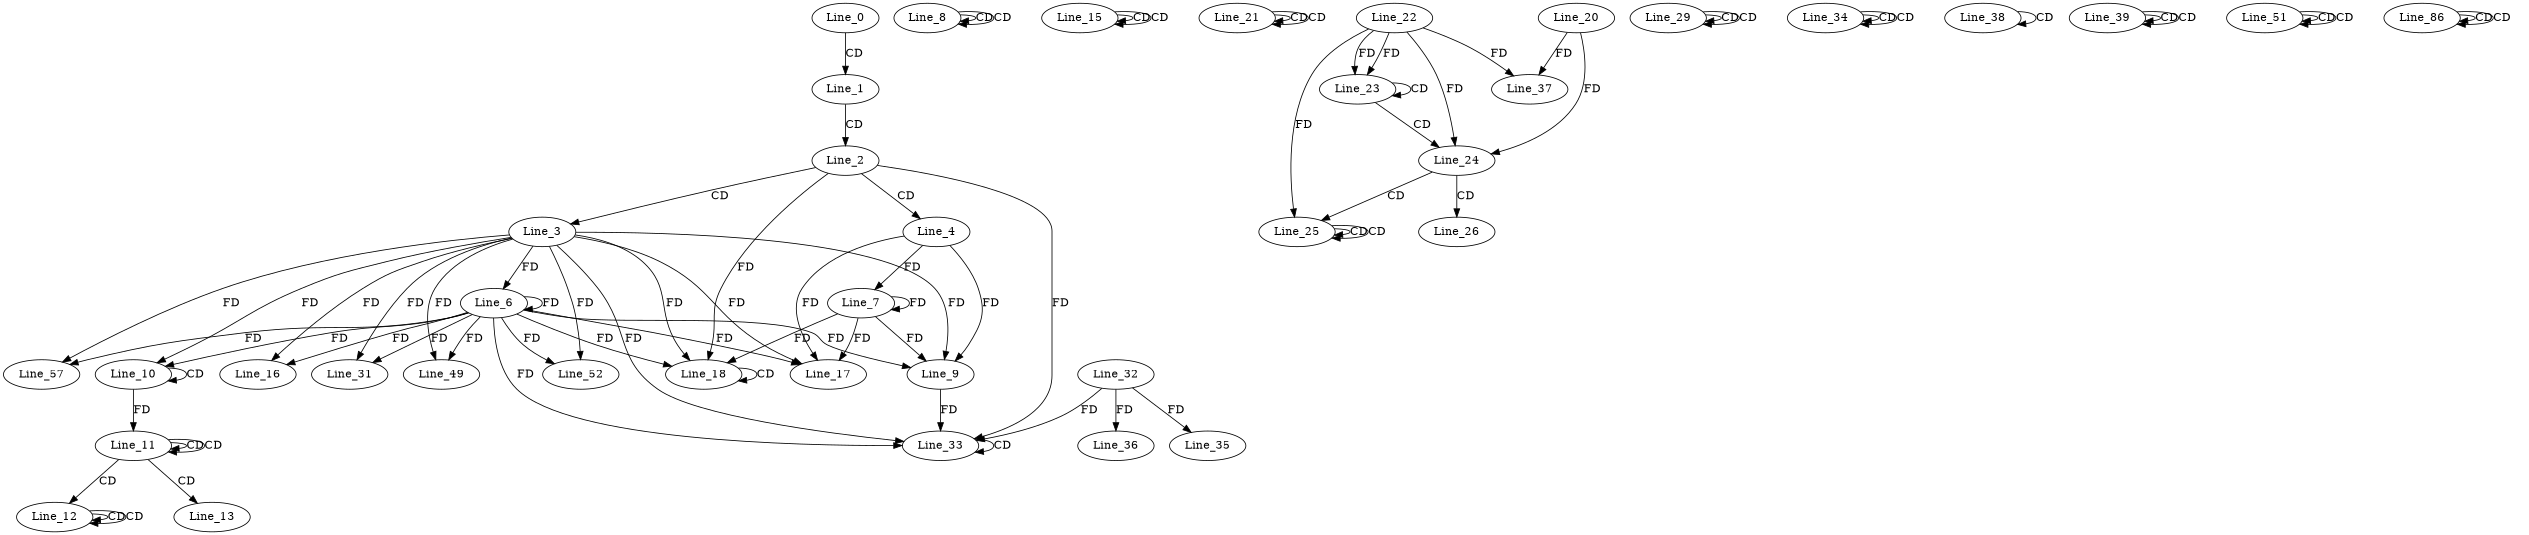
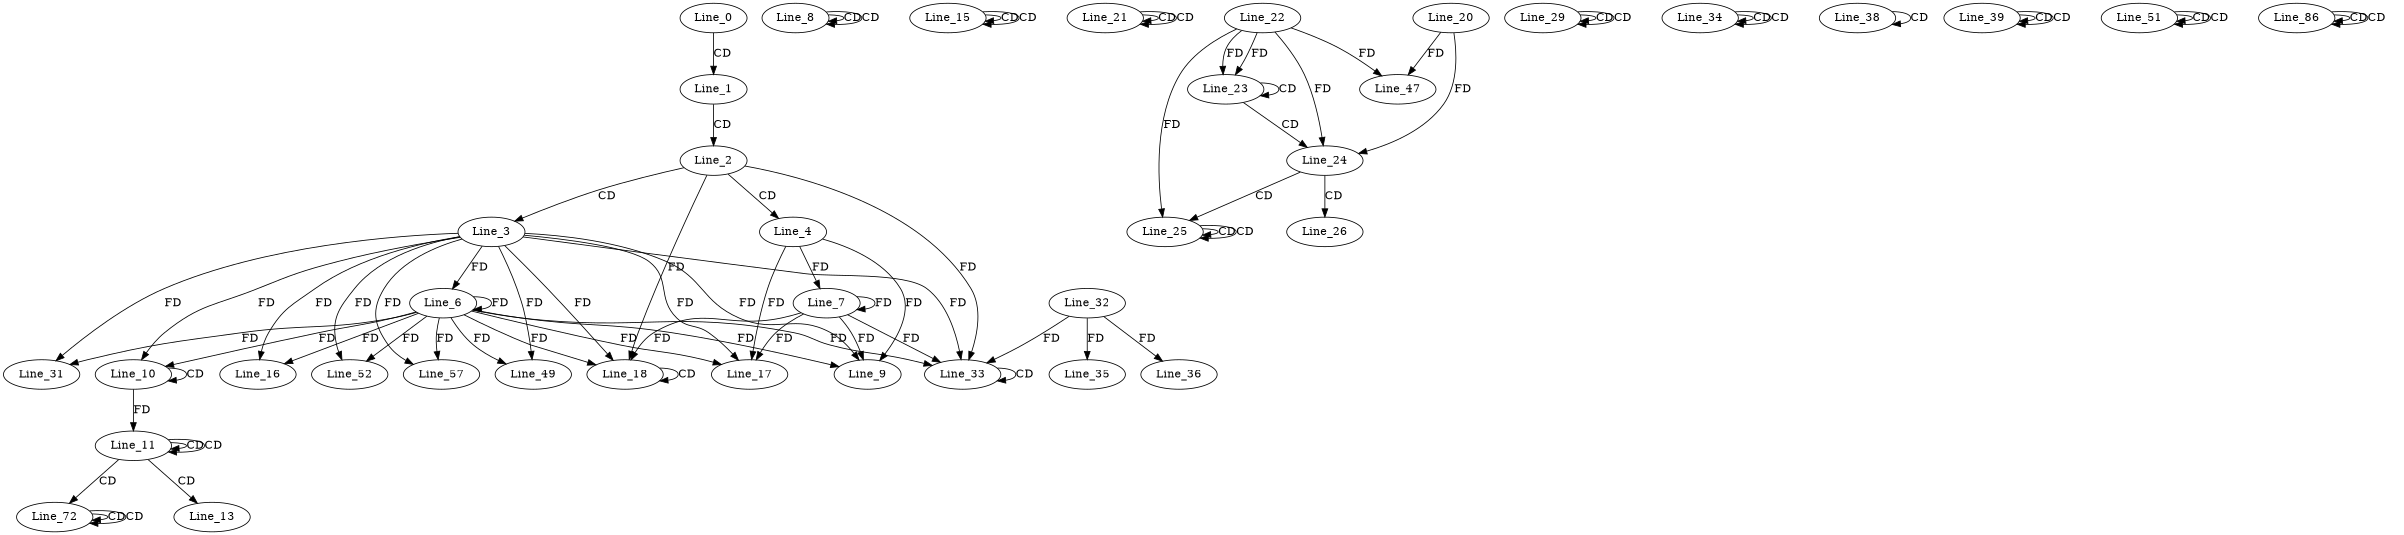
(1530, 89) -> (1398, 89)
(941, 406) -> (890, 337)
(55, 517) -> (55, 517)
